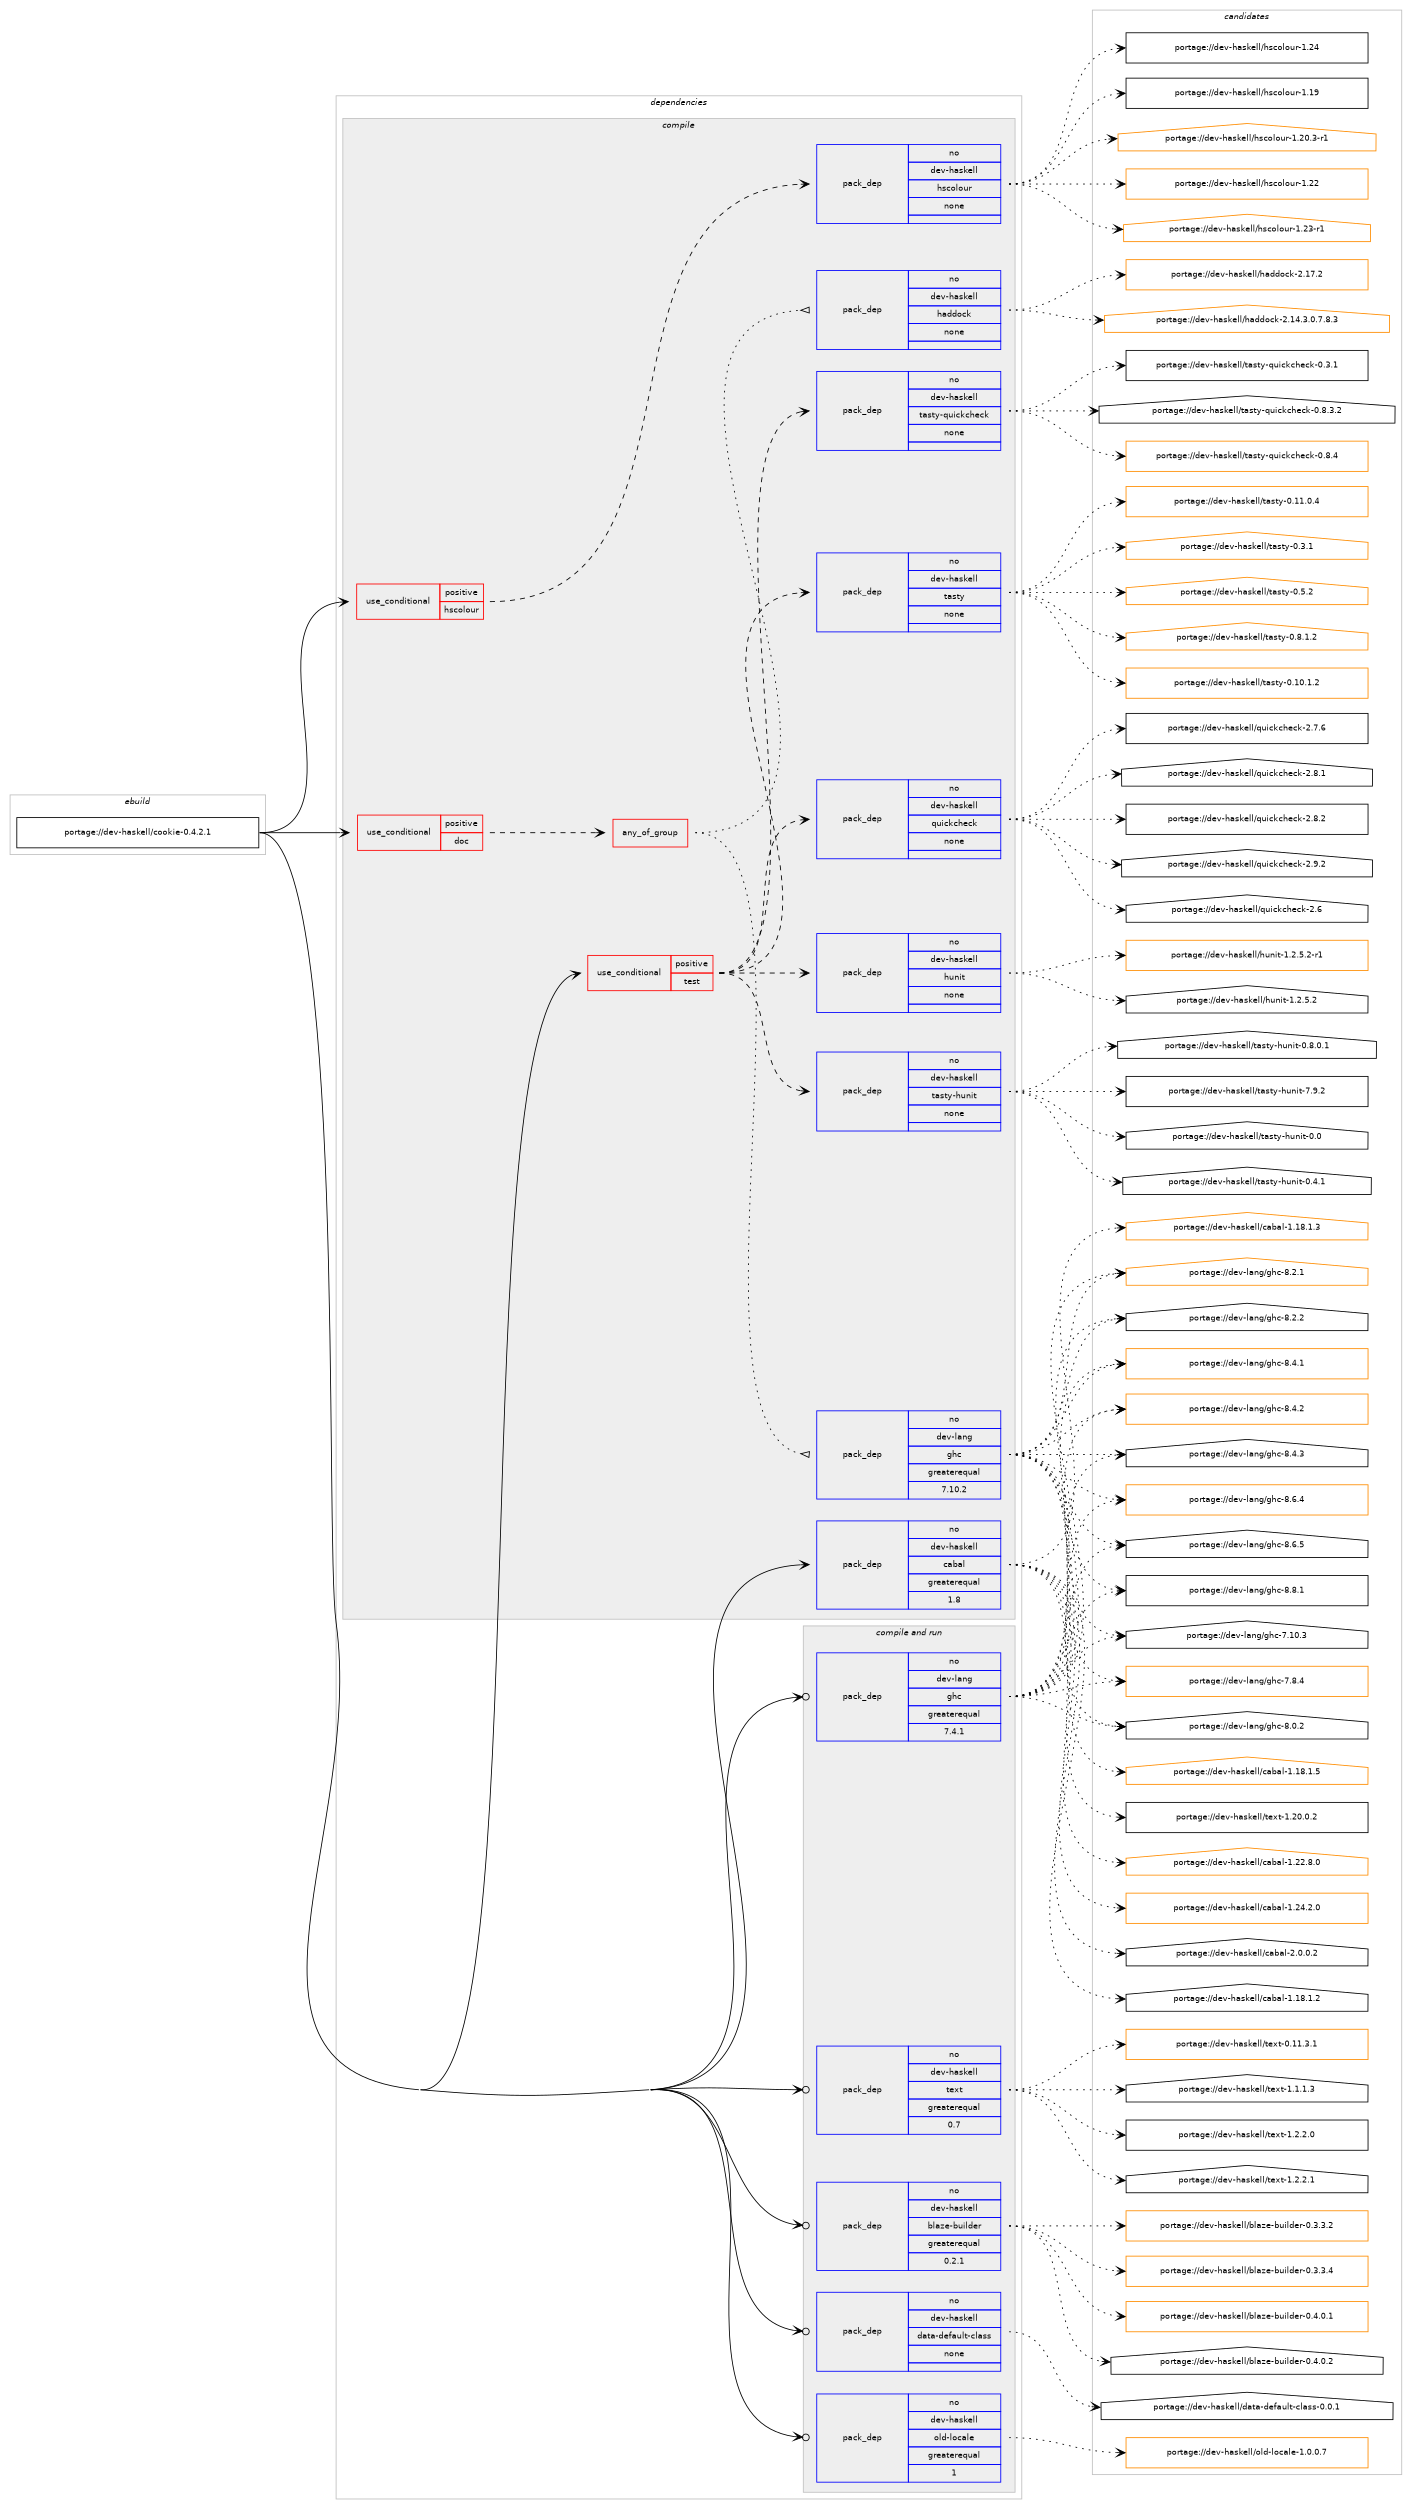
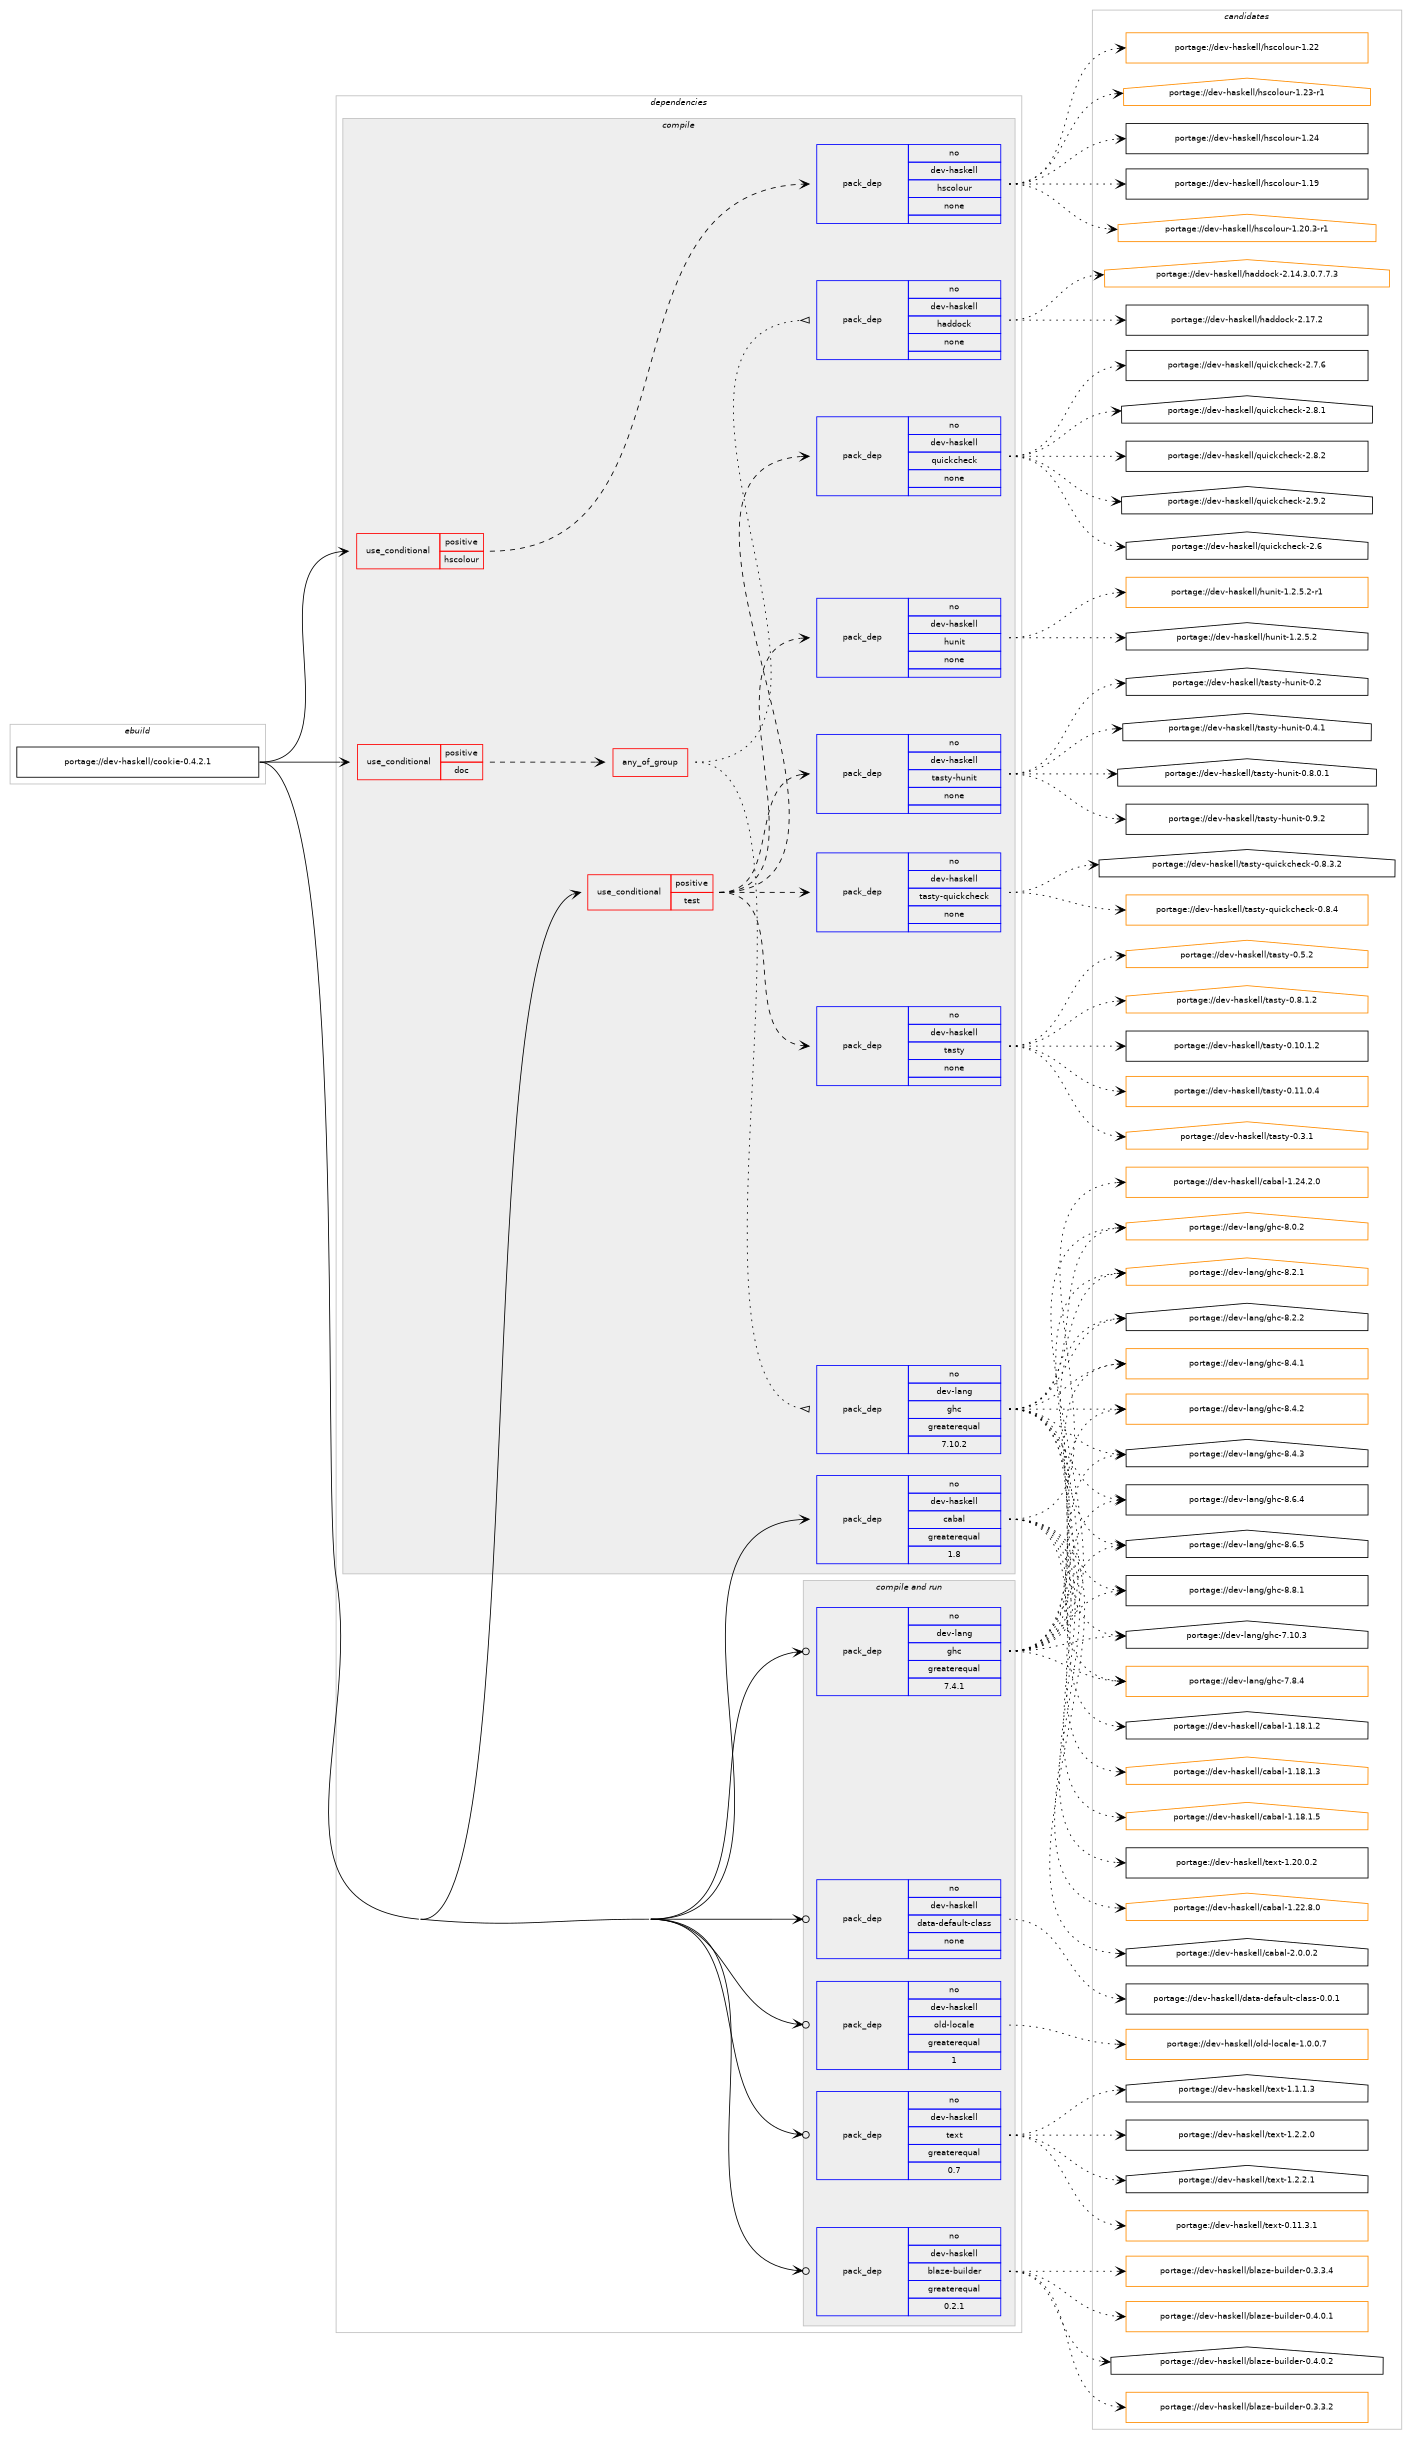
(1247, 275) -> (1247, 320)
(1247, 320) -> (1247, 275)
(1247, 366) -> none
(1247, 683) -> (1247, 1046)
(1247, 1092) -> (1247, 819)
(1247, 1137) -> (1247, 683)
(1247, 1500) -> (1247, 1500)
(1247, 1727) -> (1247, 1228)
(1247, 2407) -> (1247, 1999)
